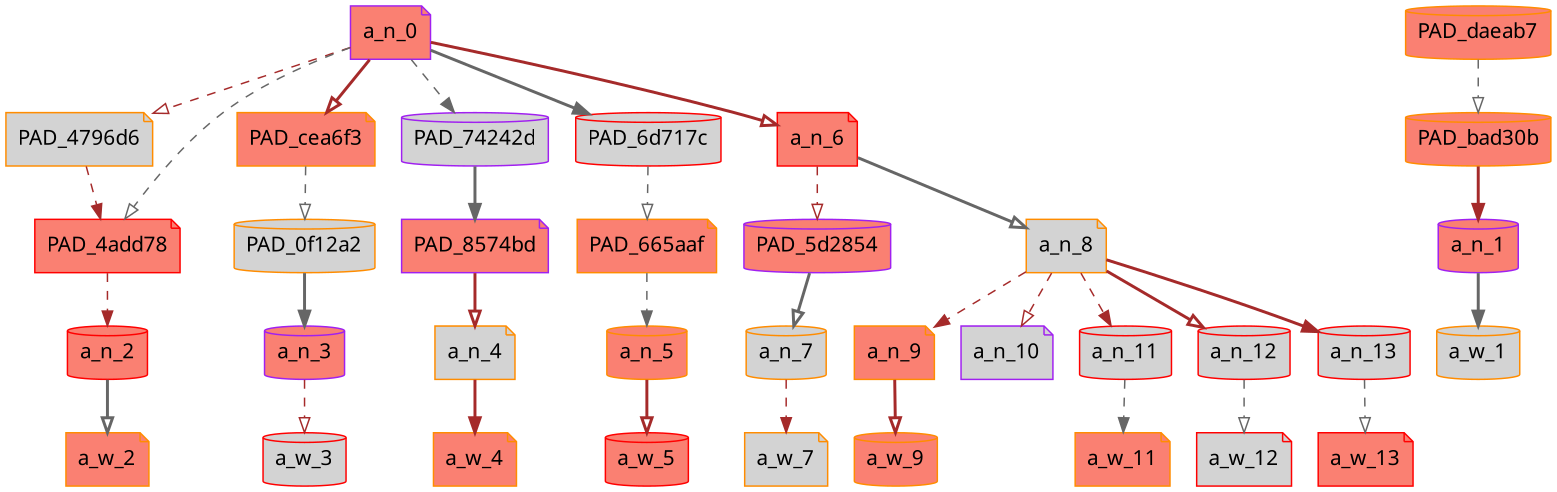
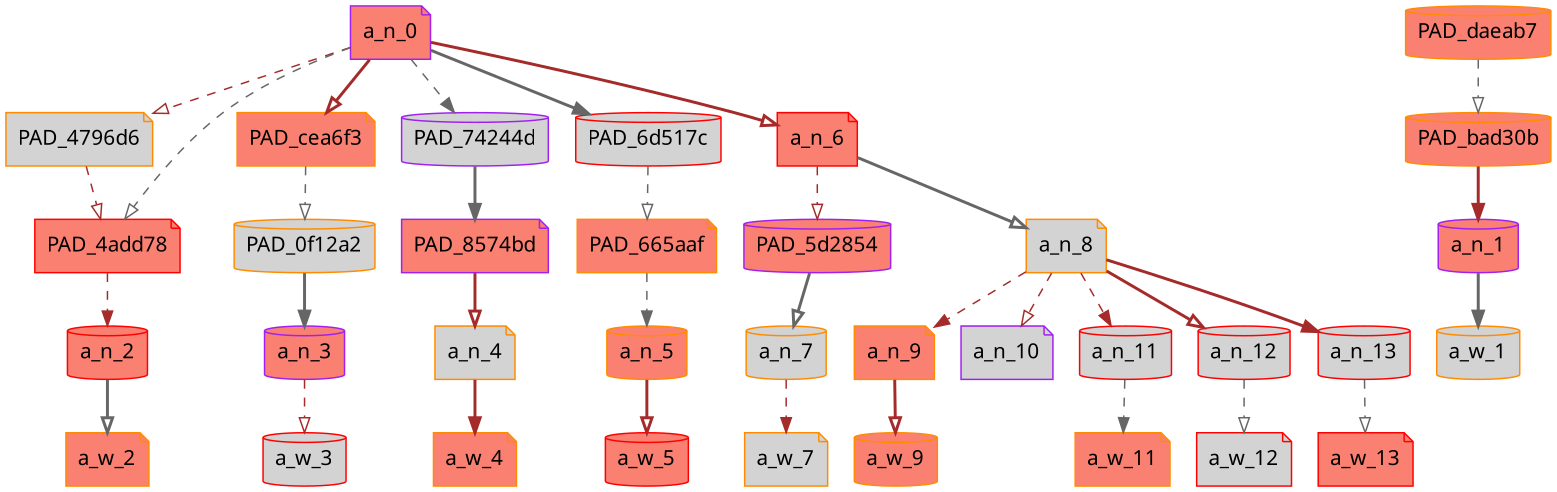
(475, 139) -> (475, 139)
(648, 139) -> (648, 139)
(91, 186) -> (91, 186)
